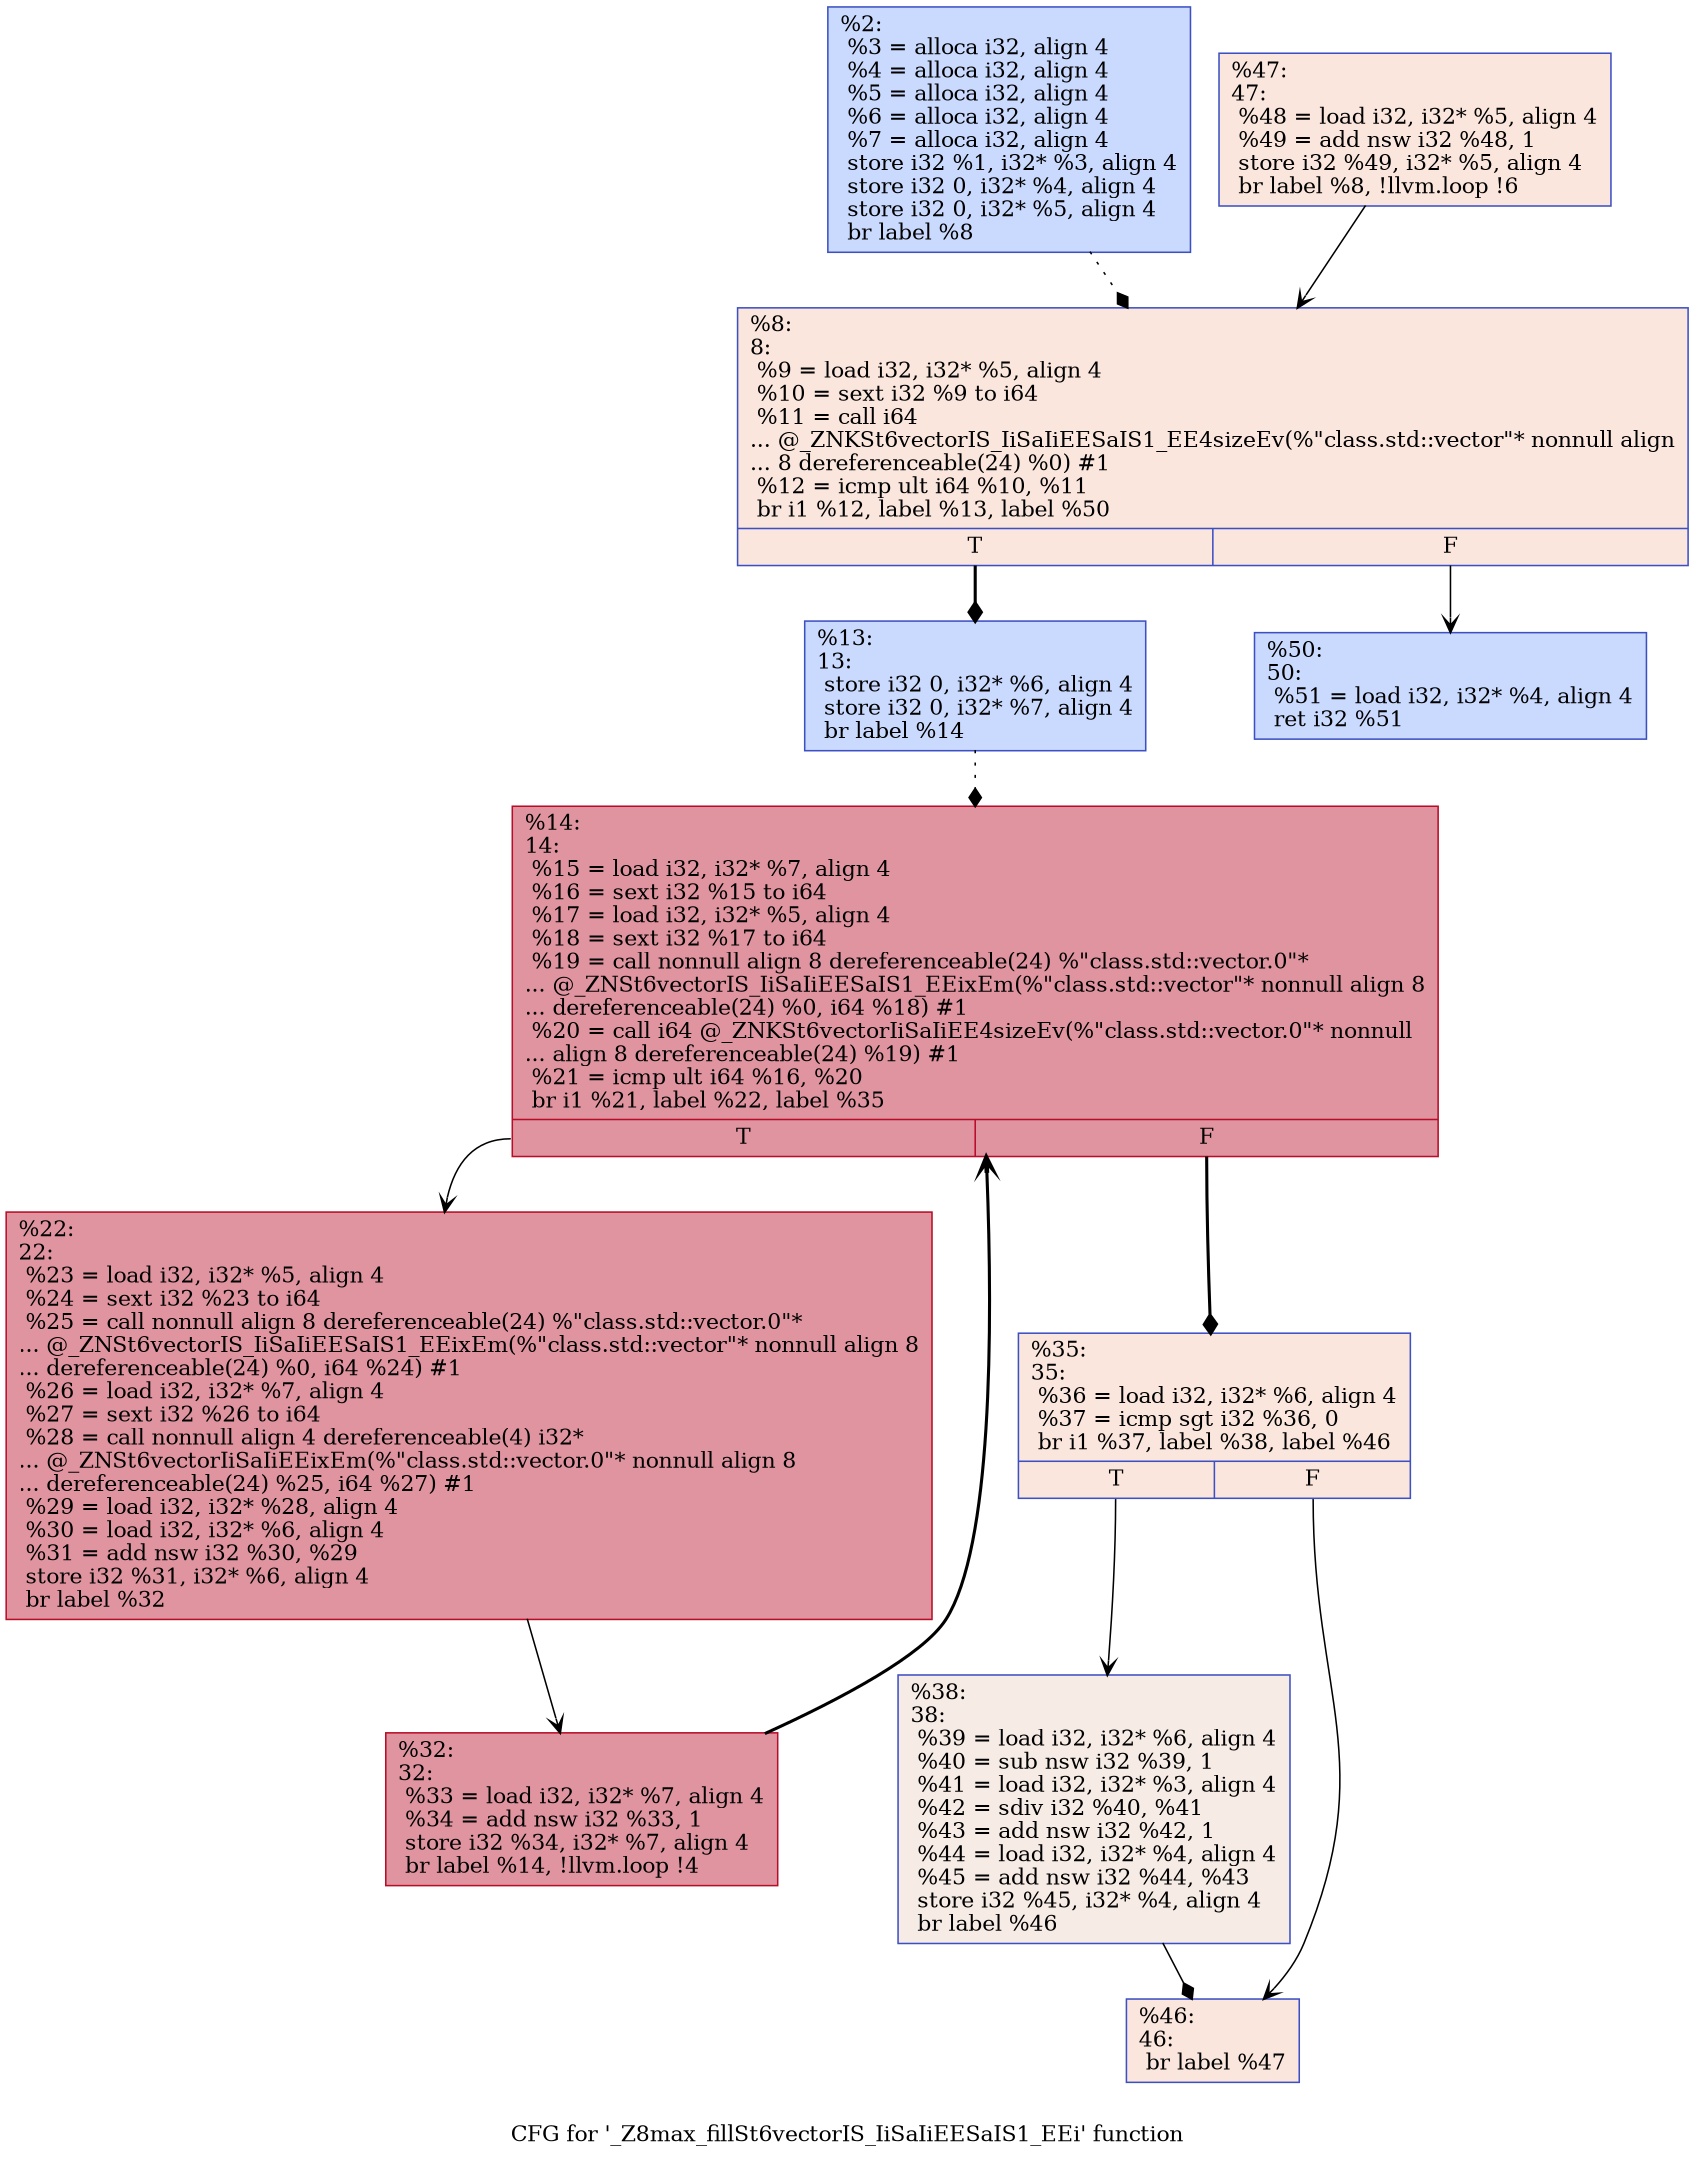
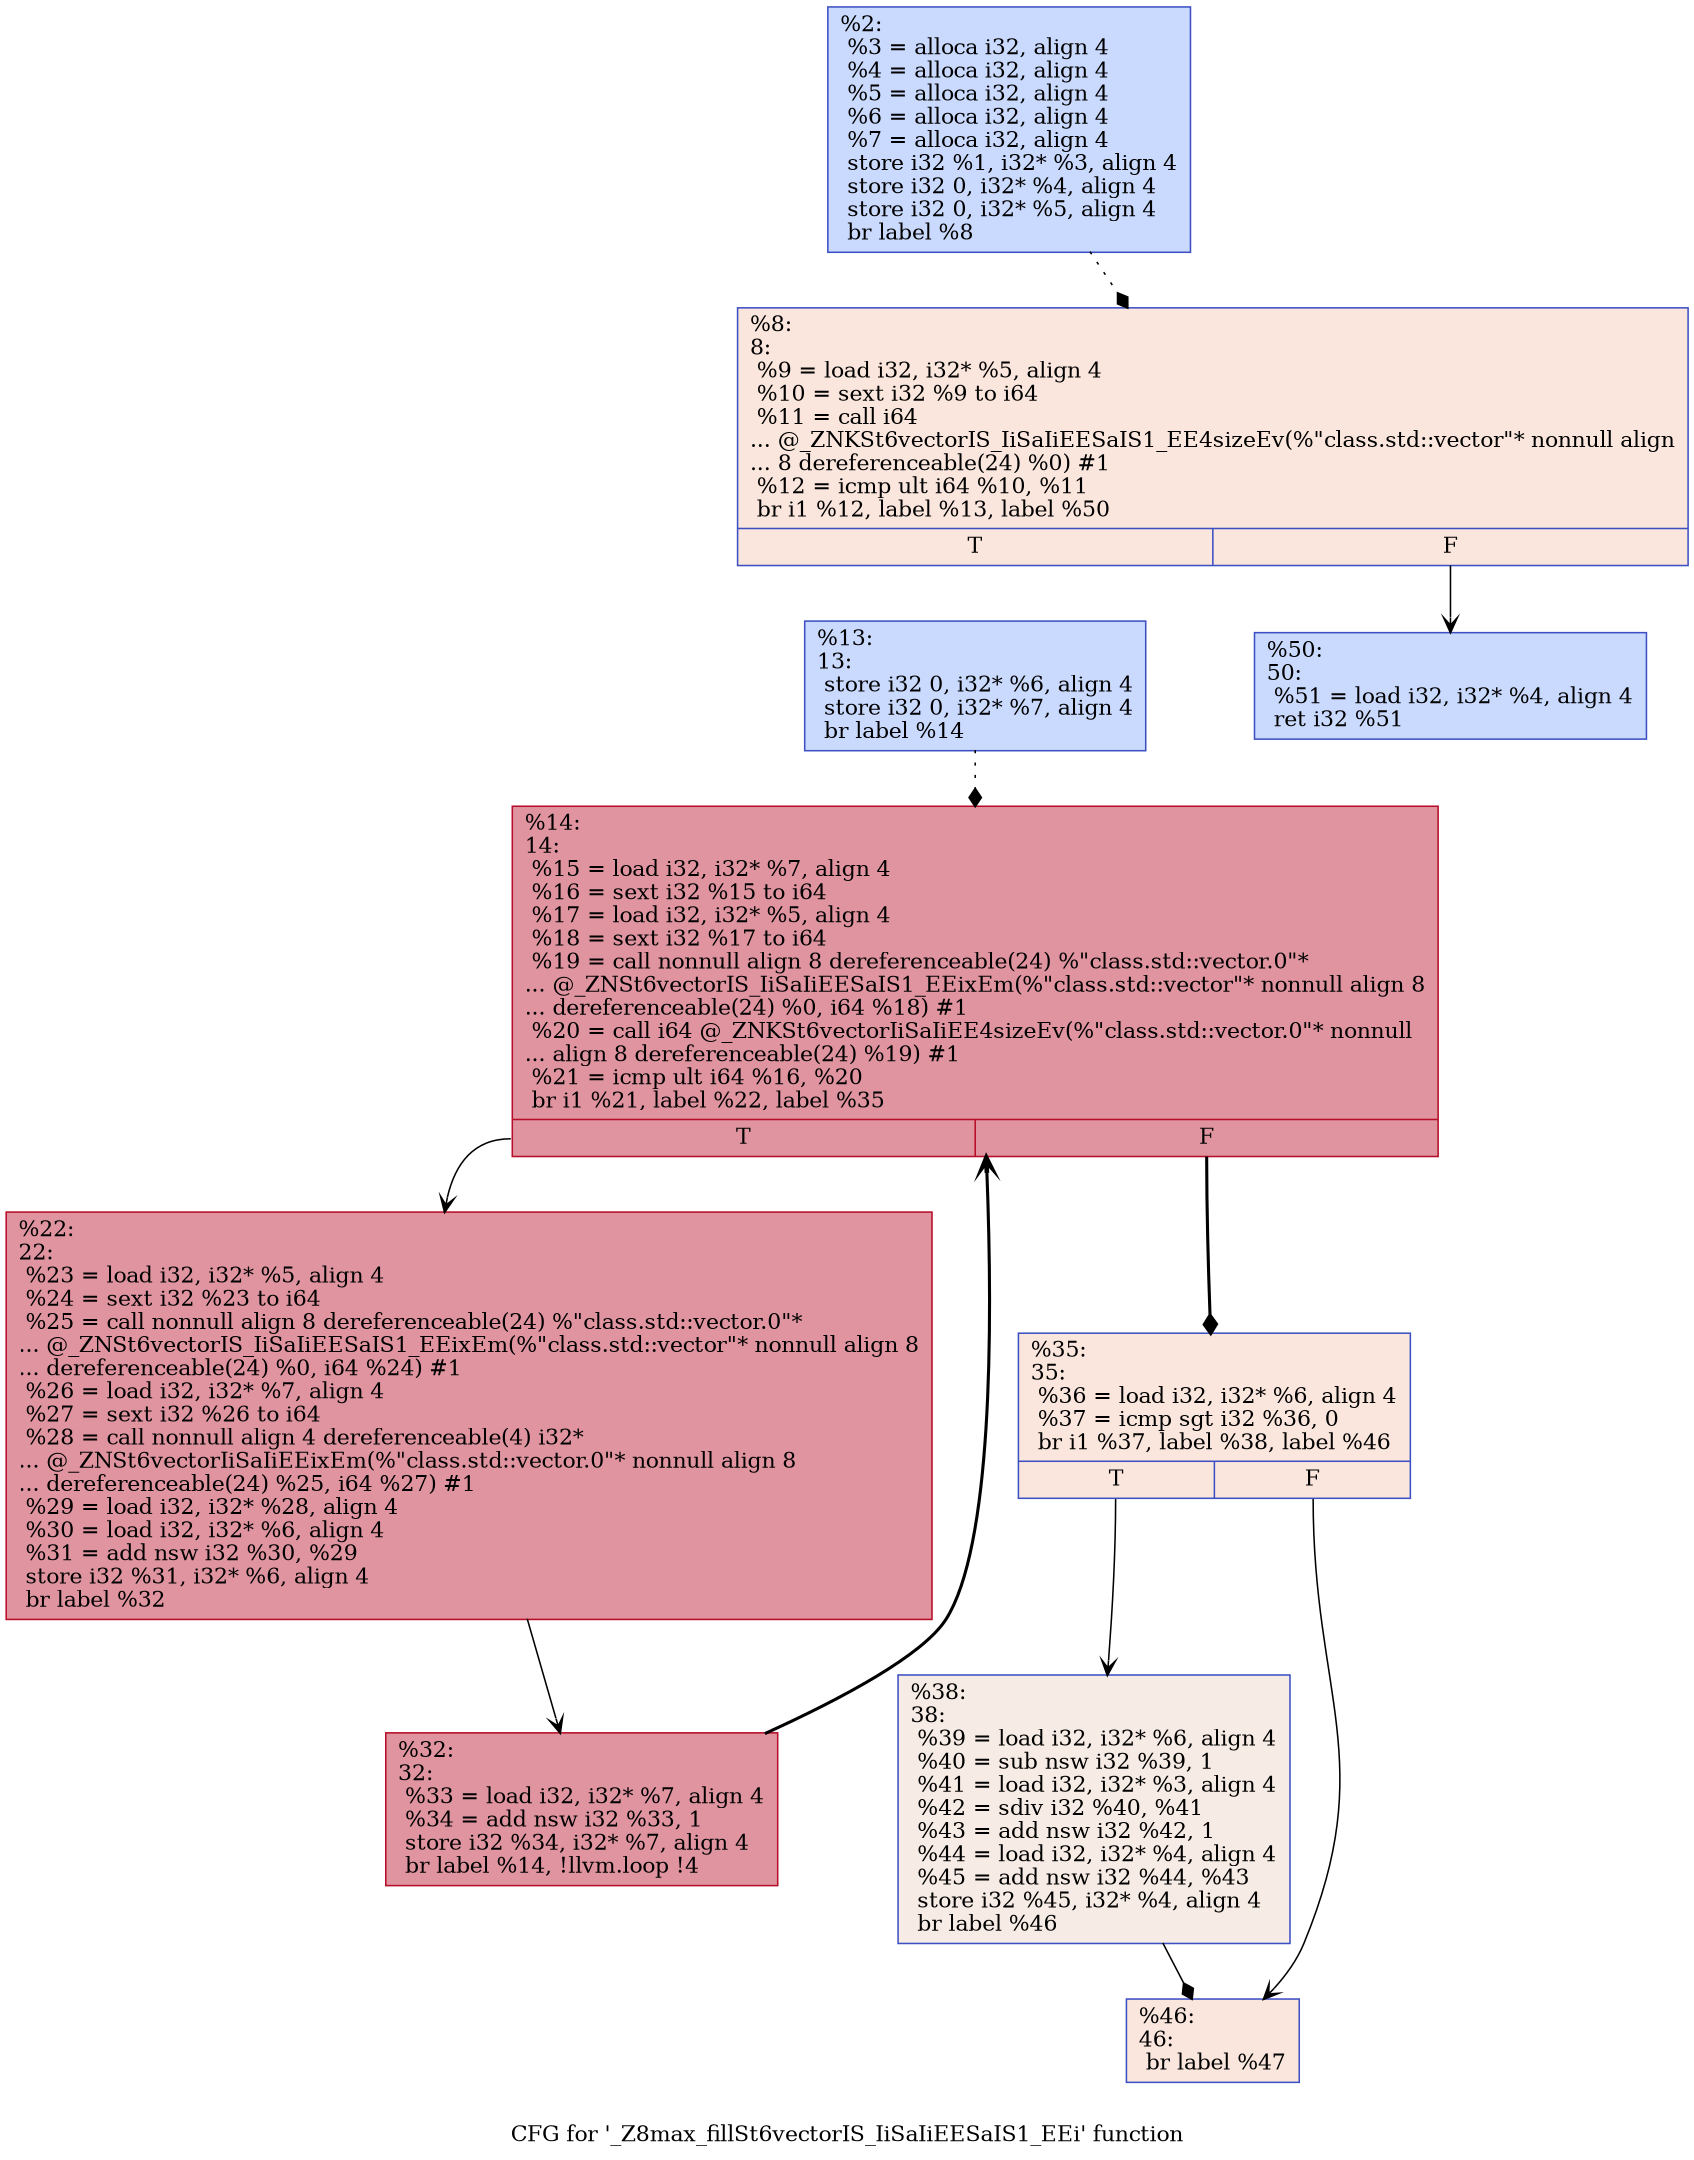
(1415, 130) -> none
(975, 584) -> none
